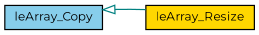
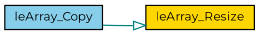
(130, 9) -> (118, 26)
